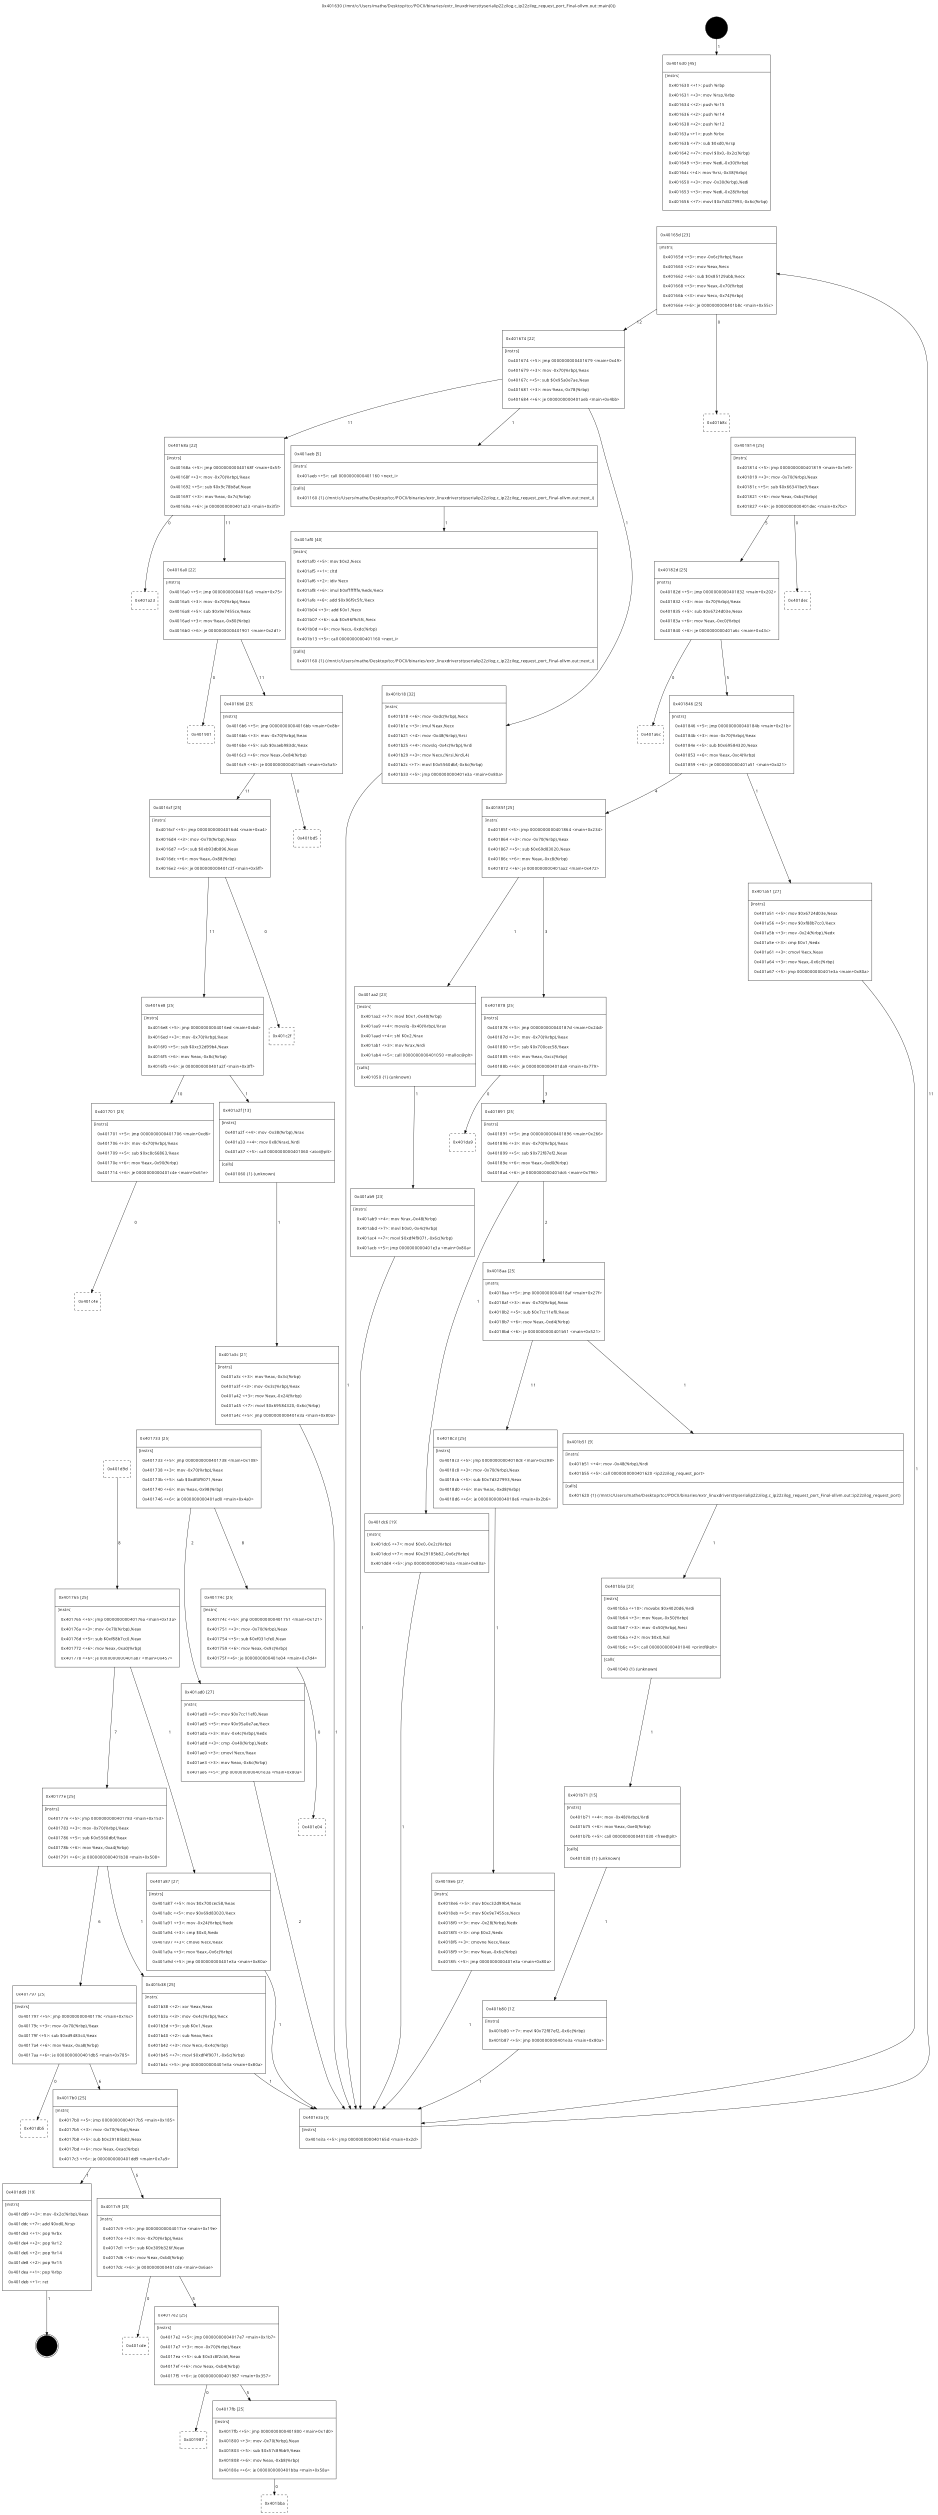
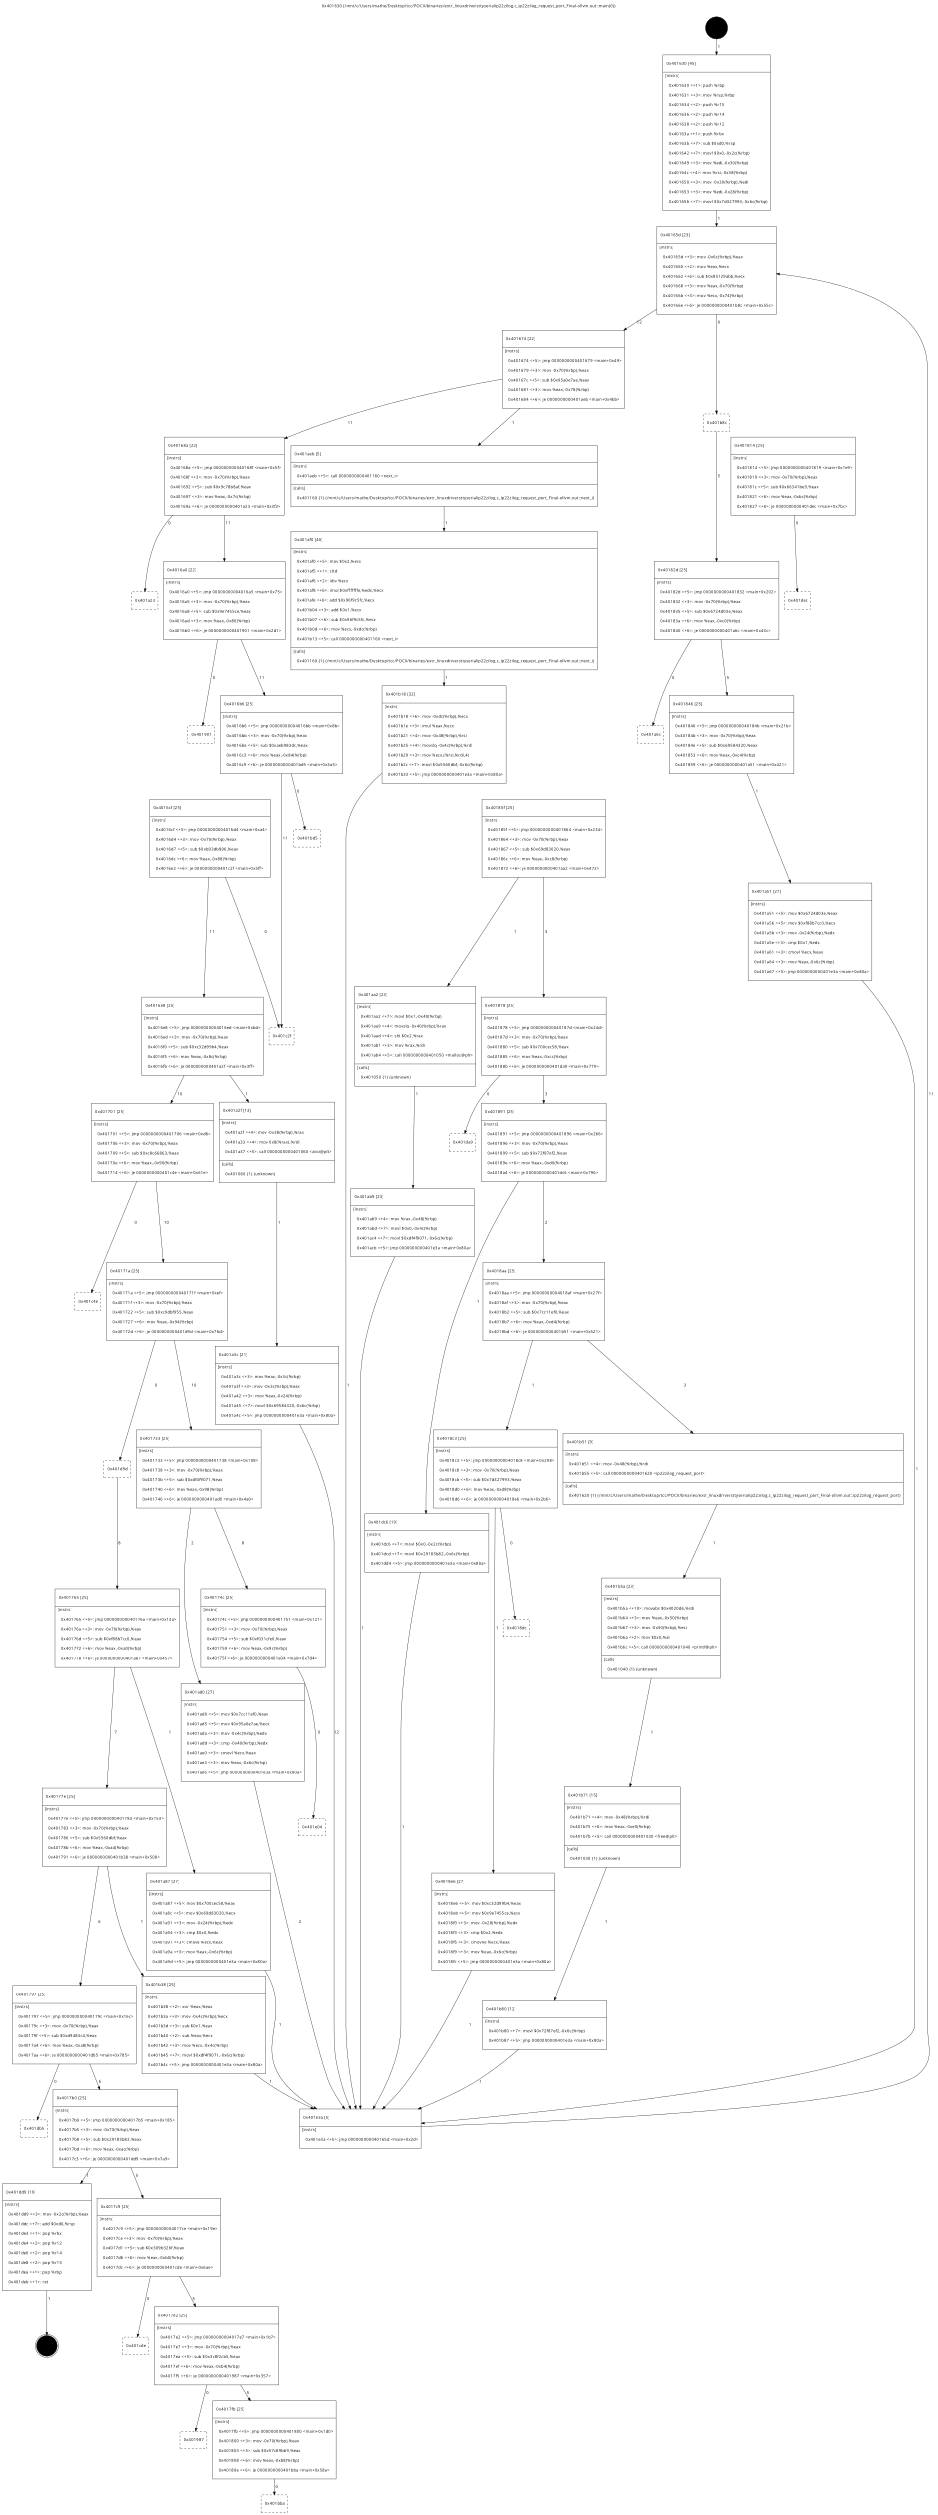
none -> (717, 217)
(756, 537) -> (717, 495)
(631, 593) -> (444, 676)
(247, 785) -> (282, 899)
(646, 794) -> none
none -> (167, 1301)
(533, 1385) -> (533, 1385)
(685, 1385) -> (685, 1385)
none -> (516, 1628)
(336, 1732) -> (336, 1732)
